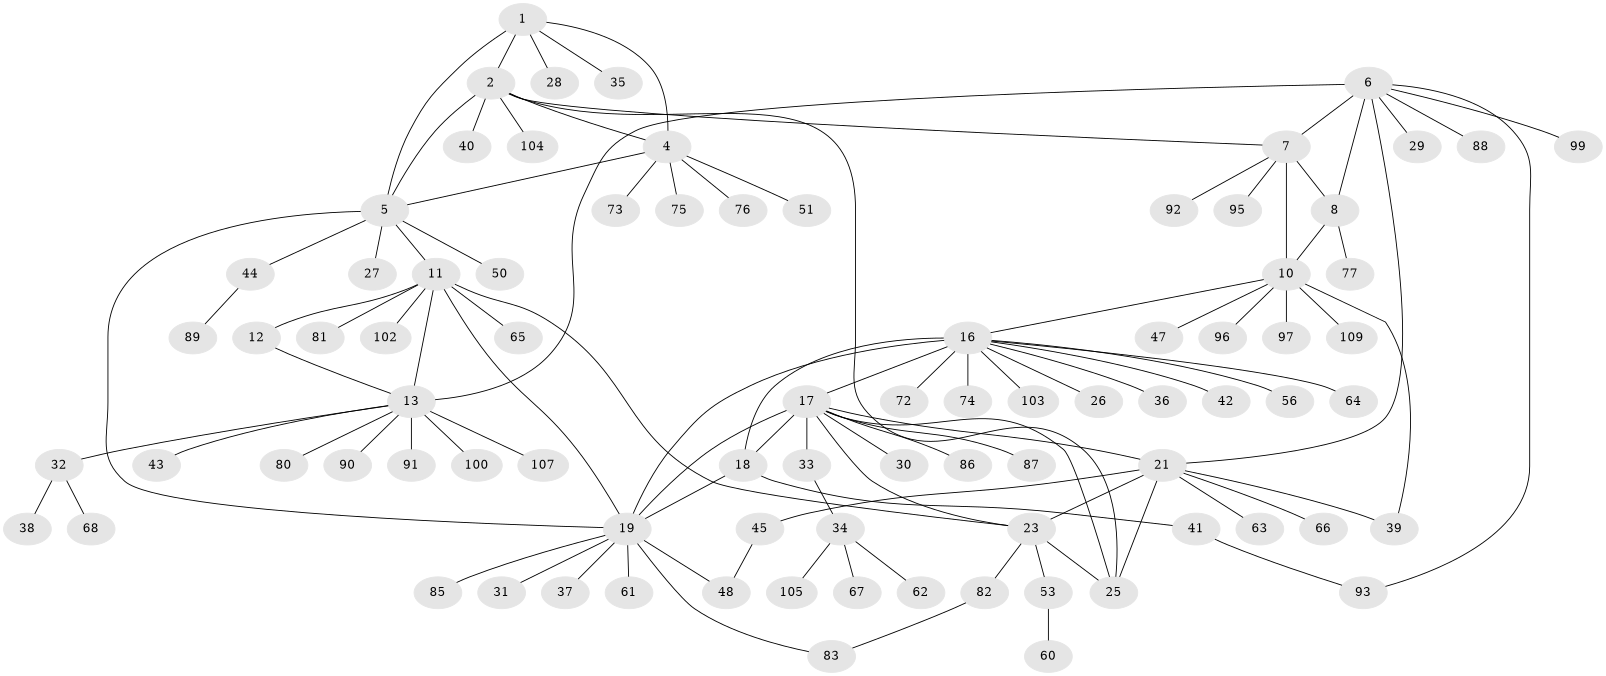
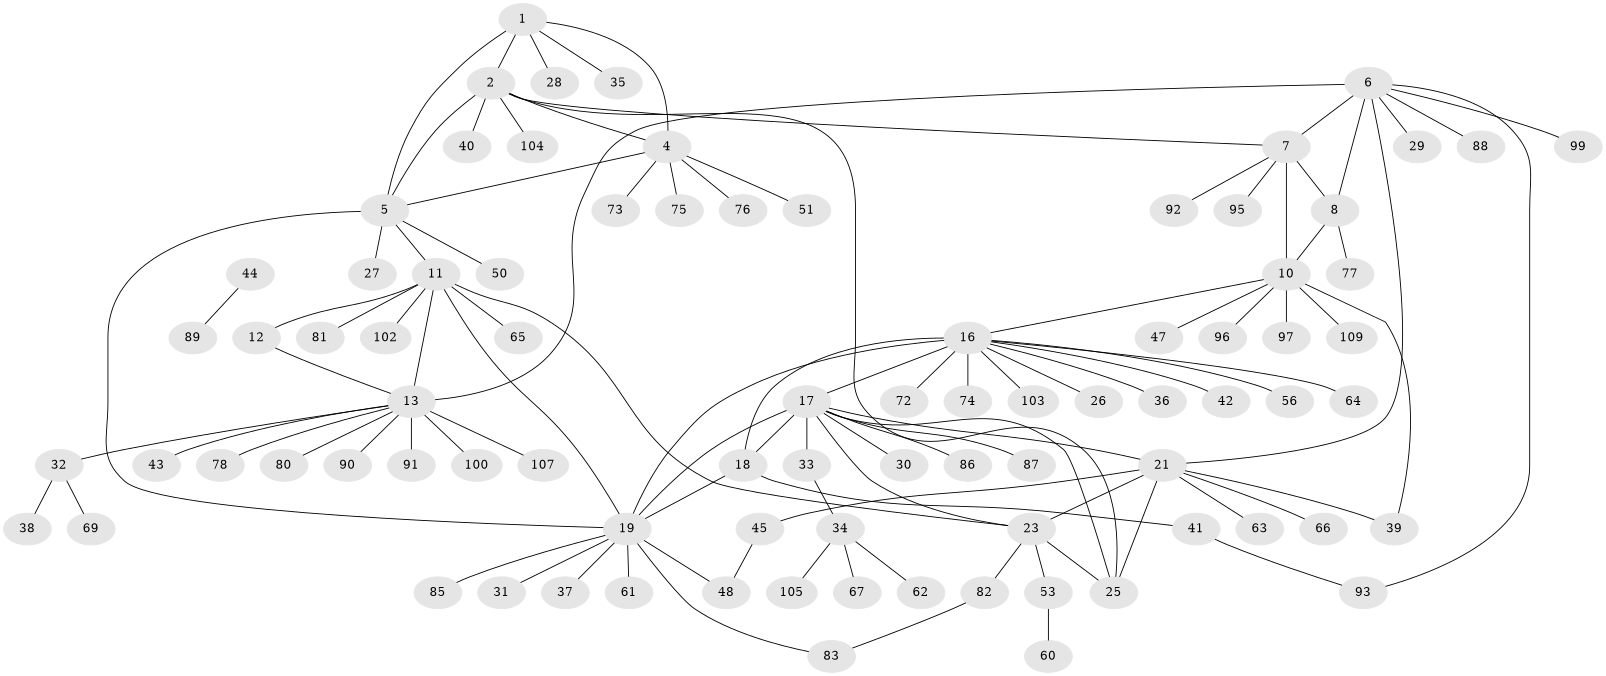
(318, 242) -> none
none -> (220, 465)
(91, 529) -> (91, 529)
